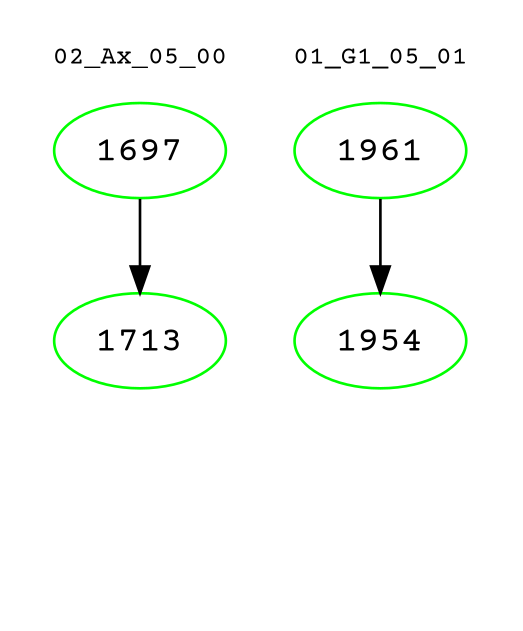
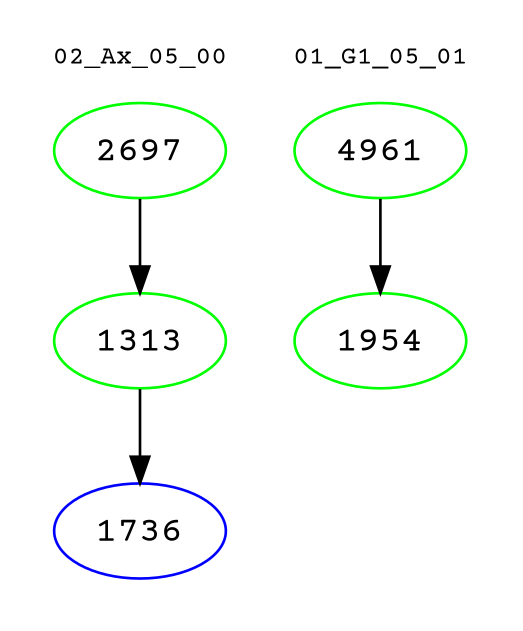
(140, 151) -> (140, 151)
(380, 151) -> (380, 151)
(140, 341) -> (140, 341)
none -> (140, 531)
